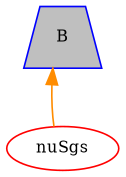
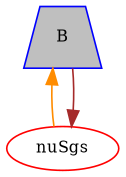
none -> (74, 89)
